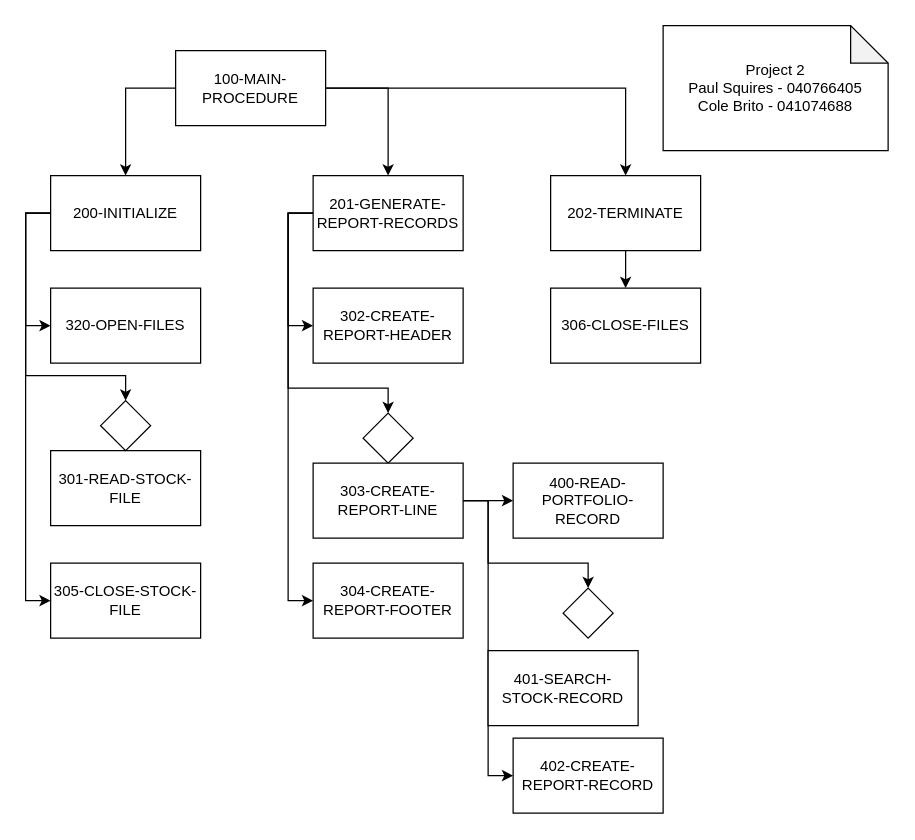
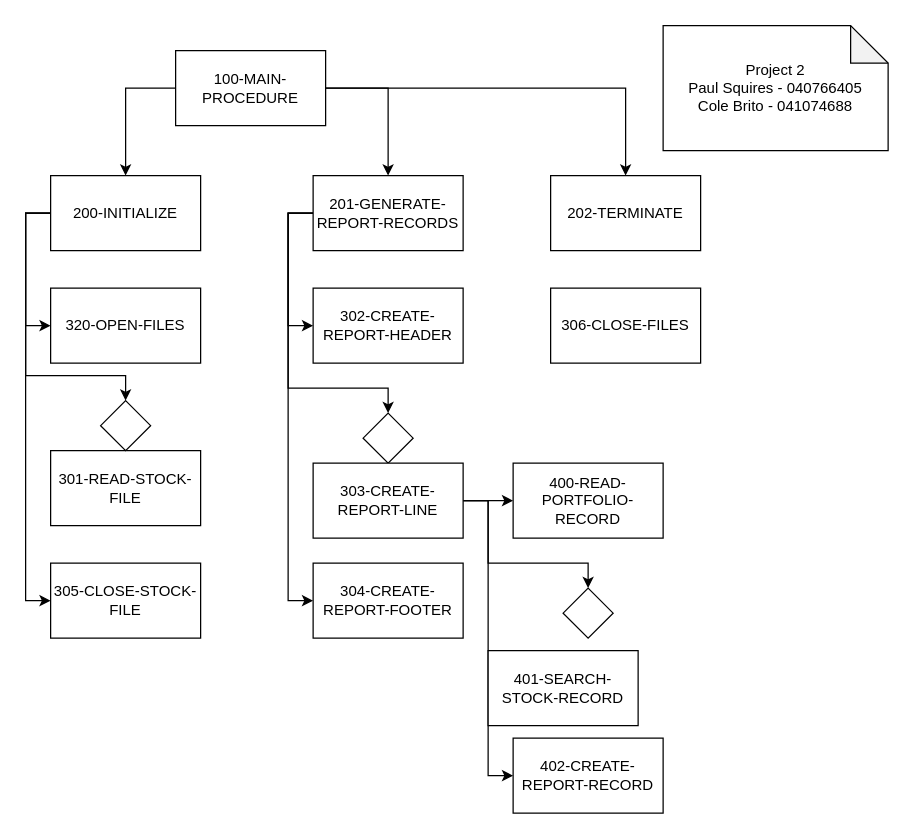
(626, 265) -> none
